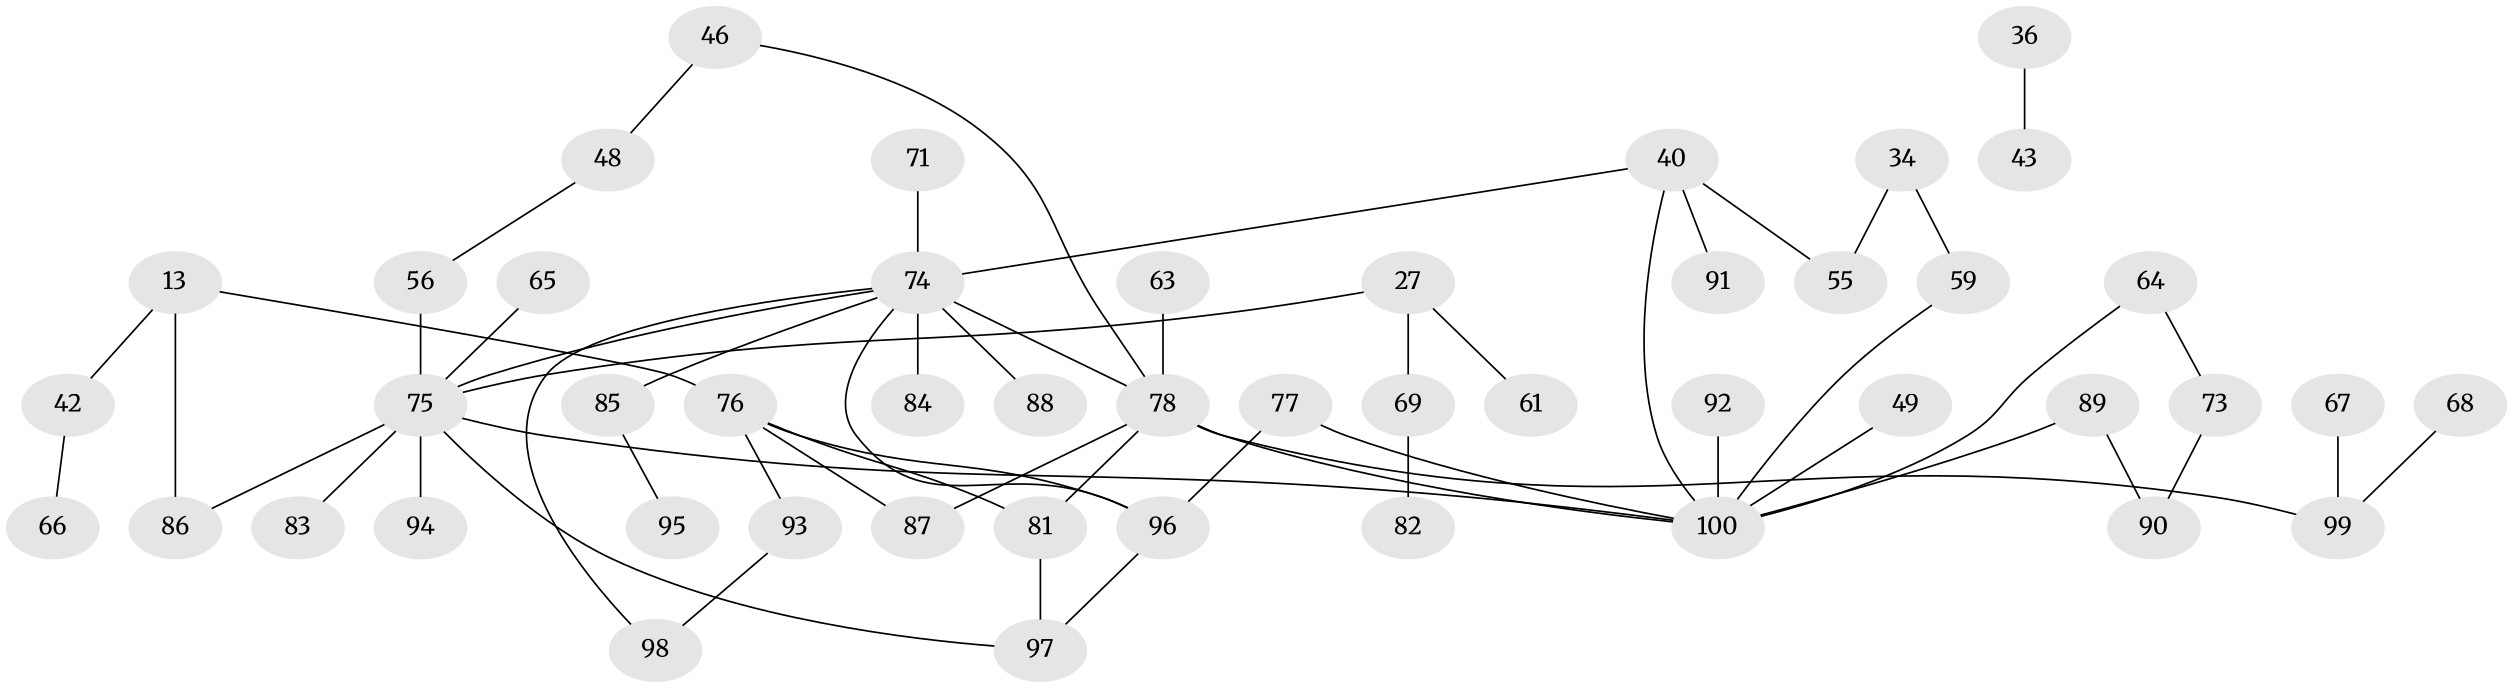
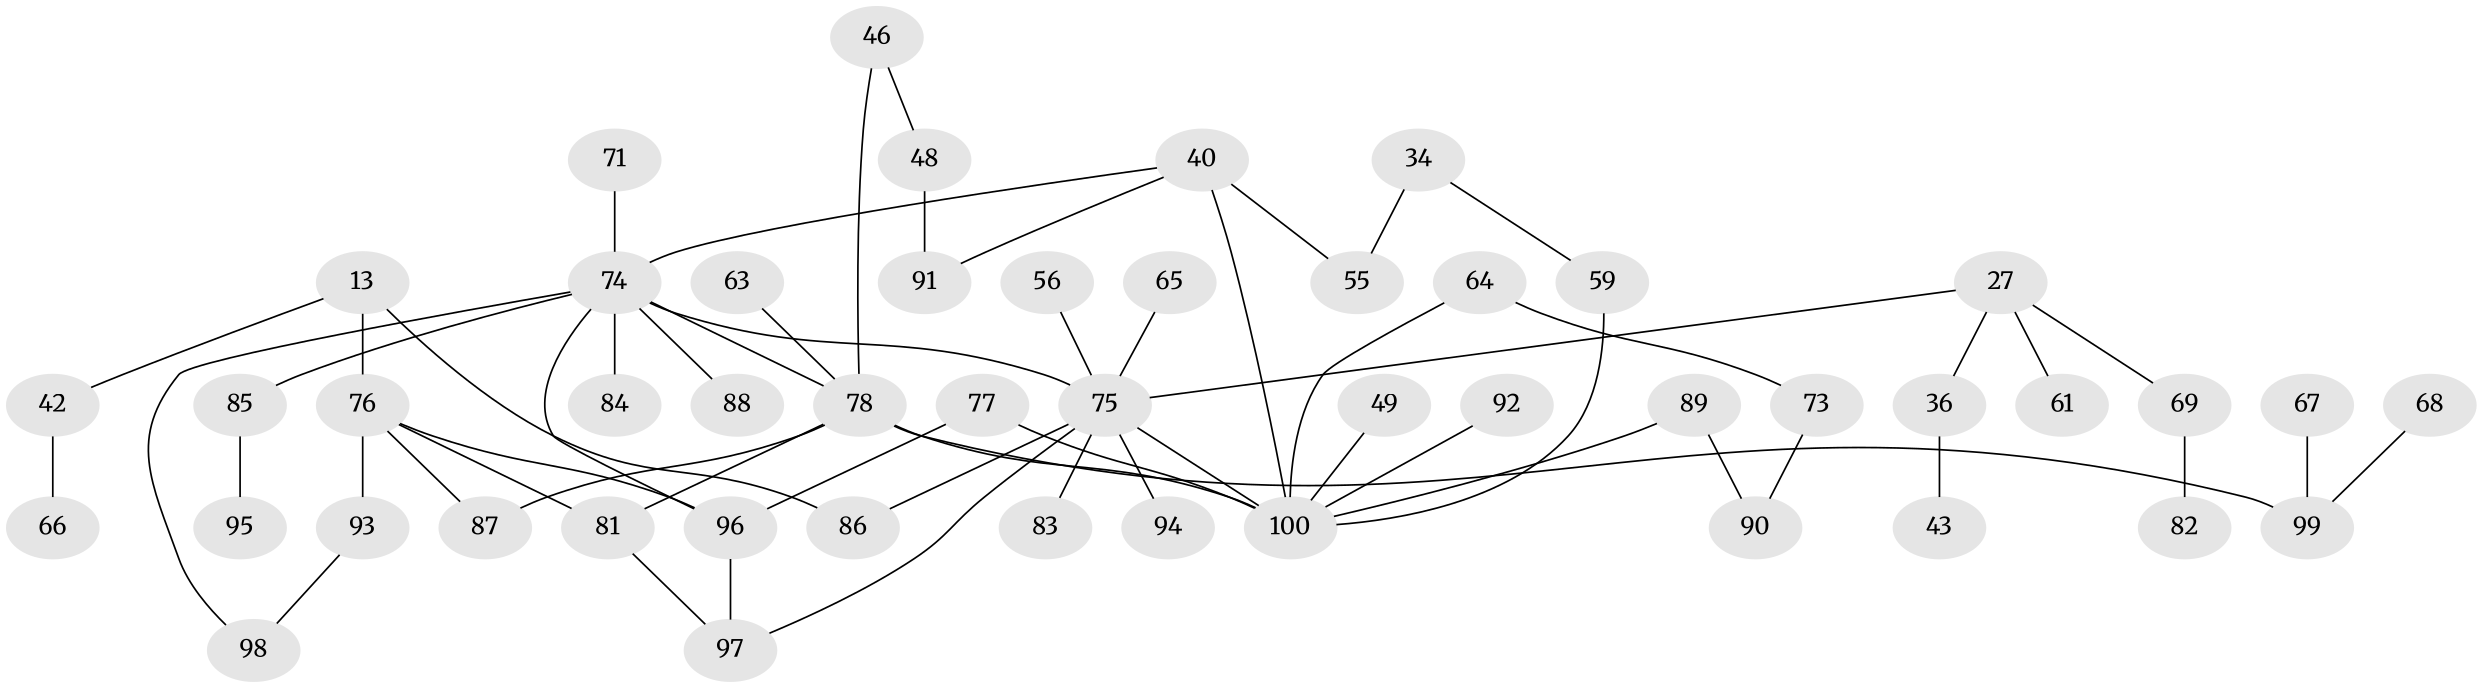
(514, 221) -> (925, 222)
none -> (1970, 344)
